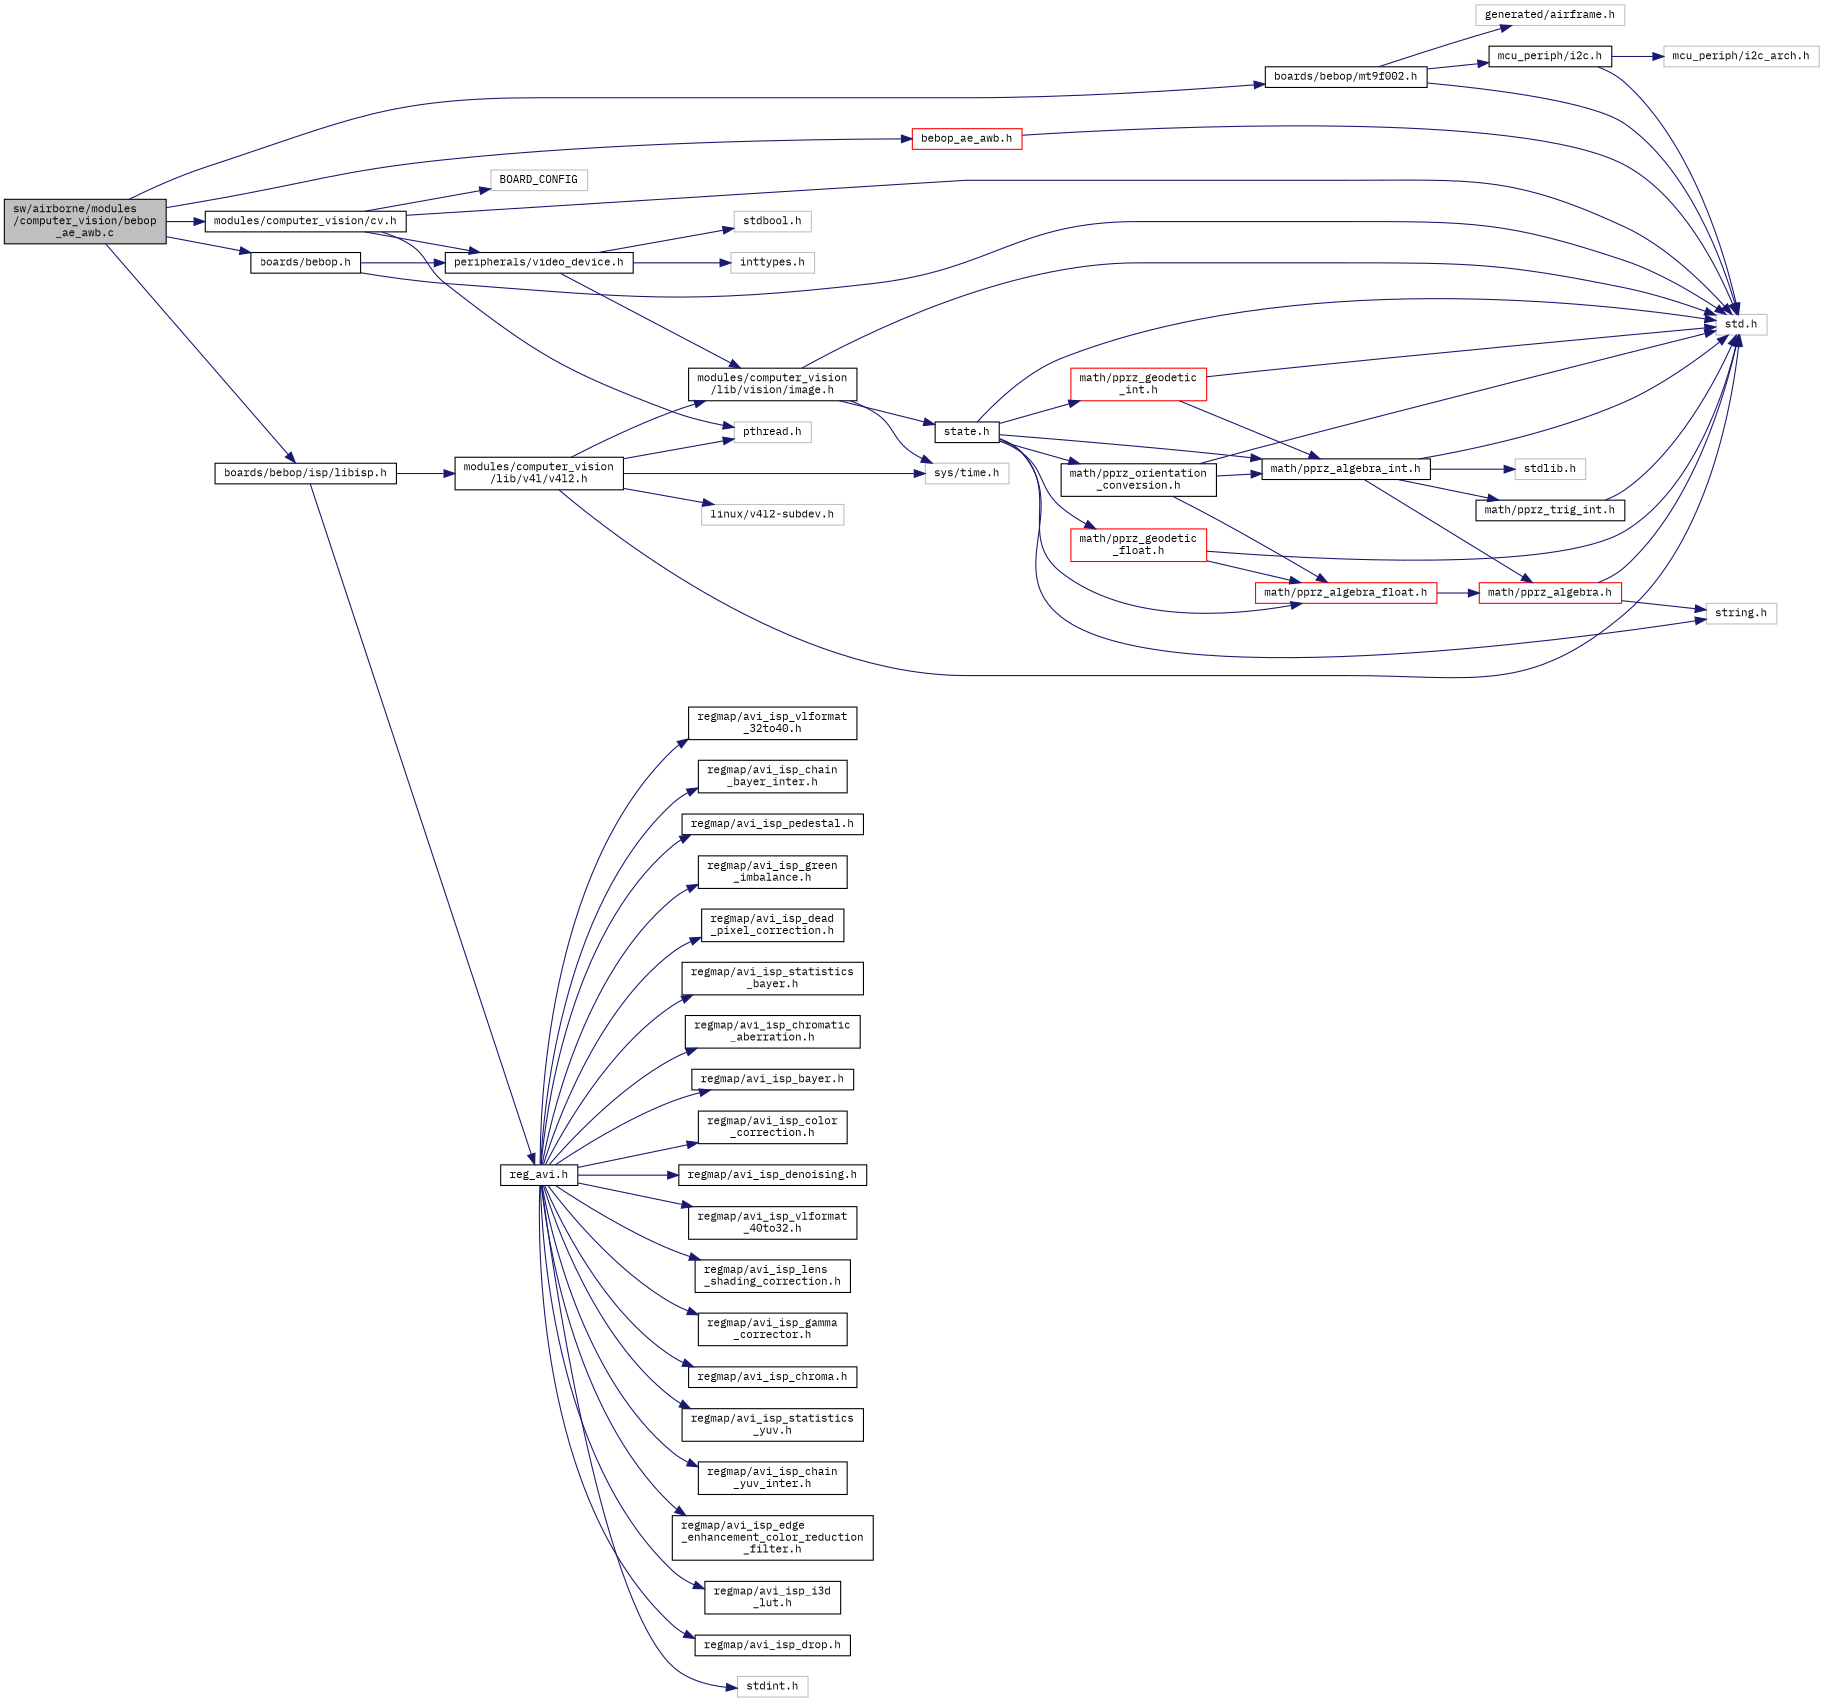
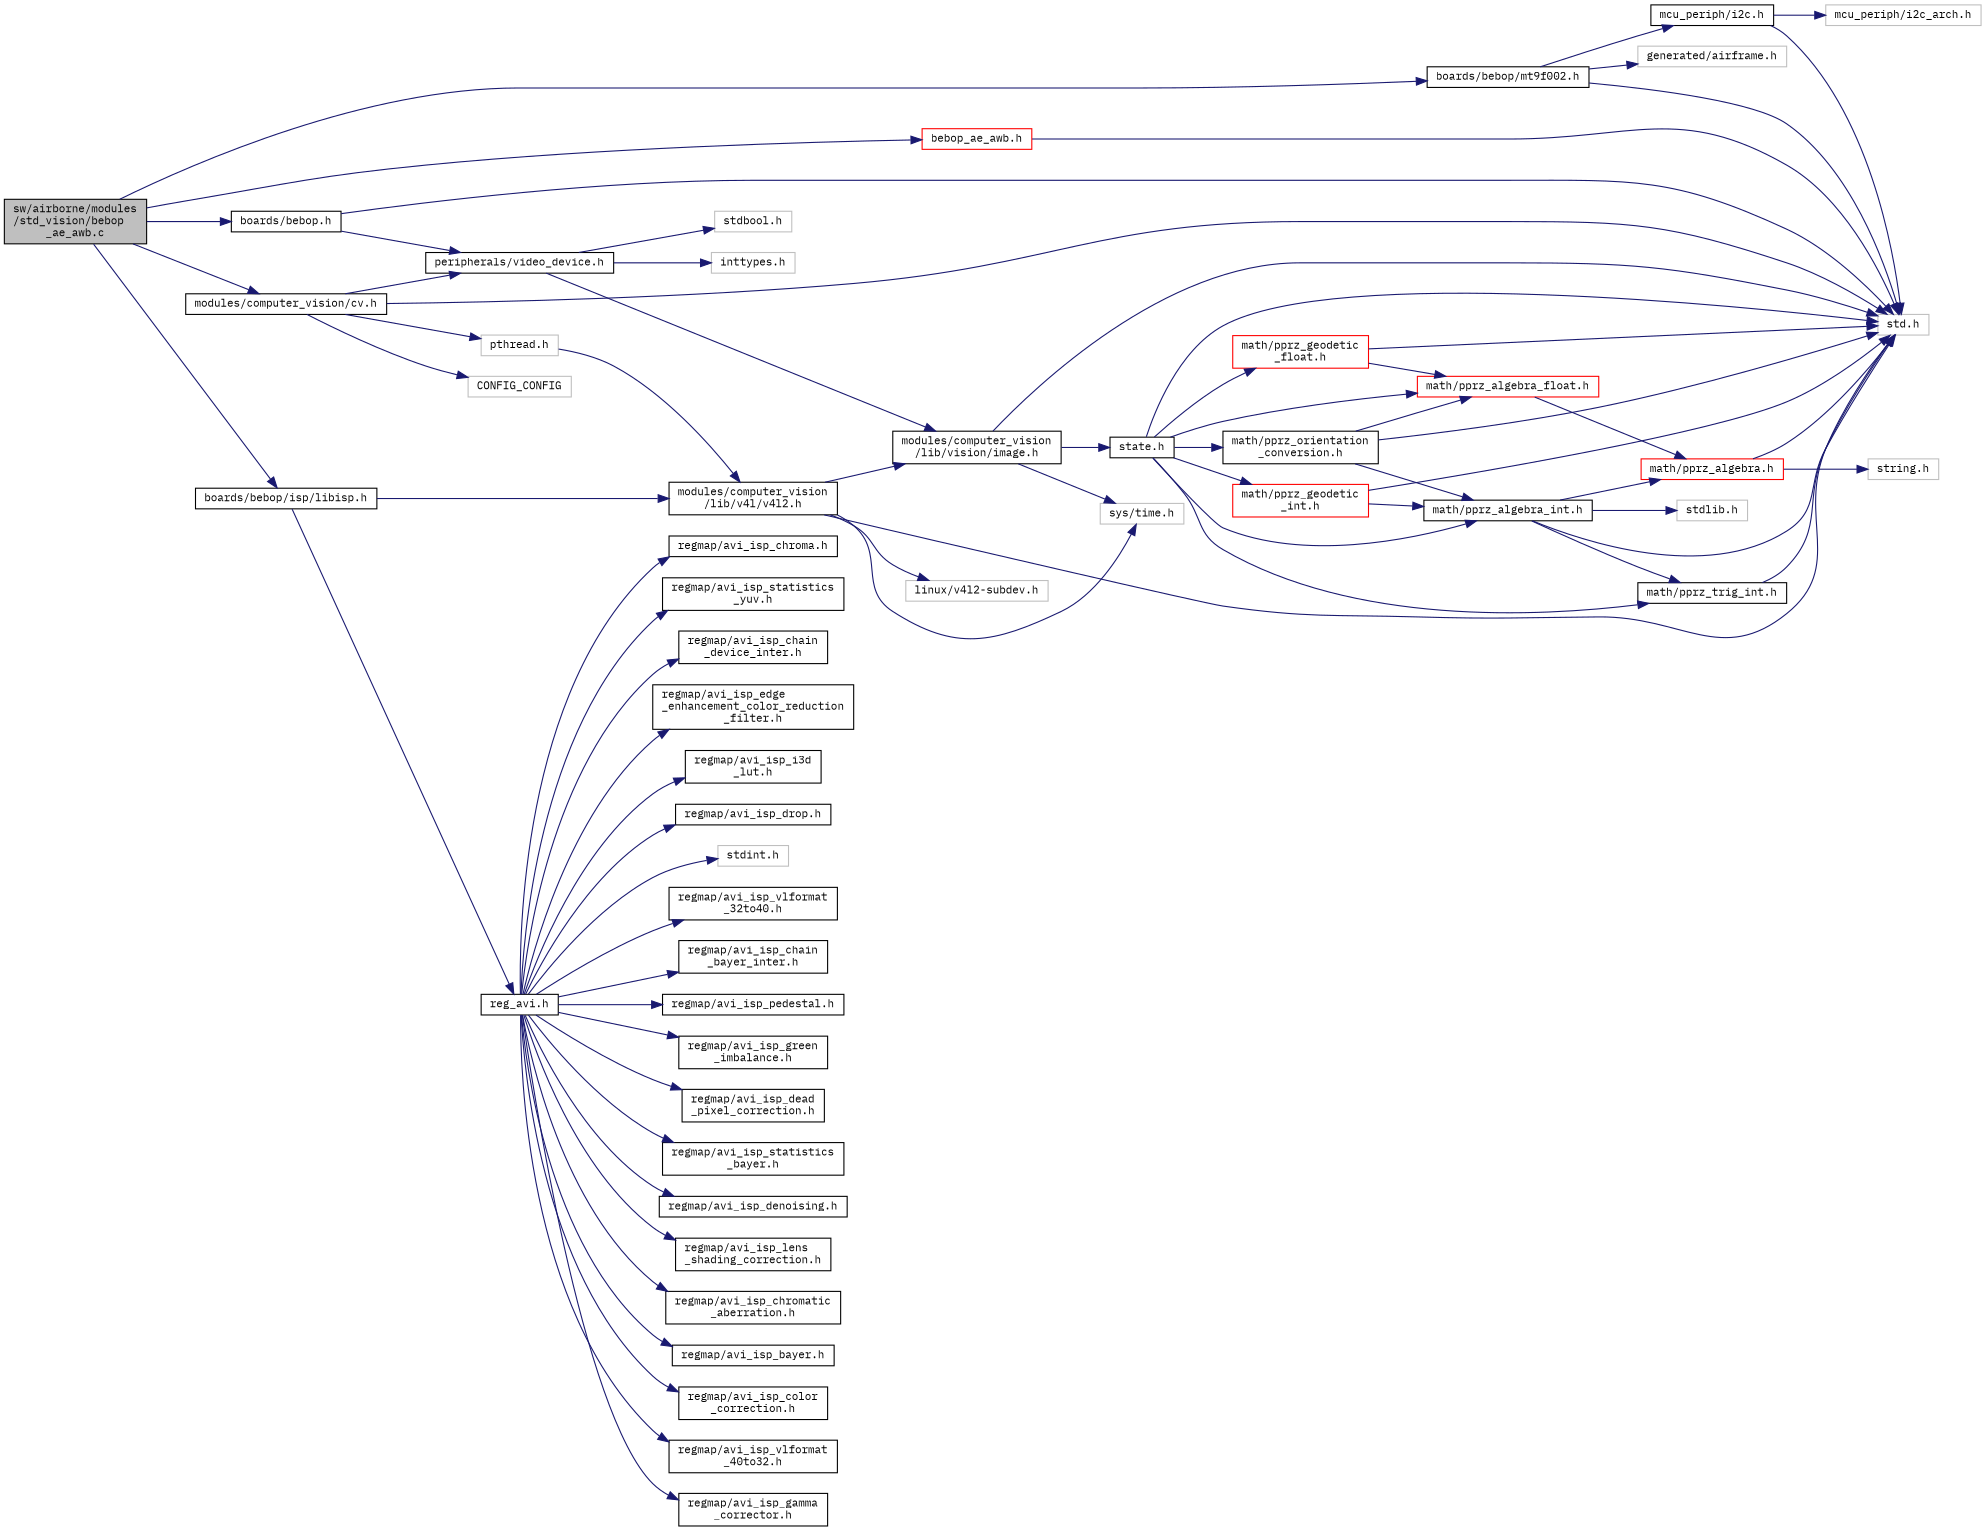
(539, 180) -> (520, 387)
(85, 222) -> (75, 222)
(673, 450) -> (657, 395)
(1274, 657) -> (1368, 600)
(773, 1478) -> (753, 647)
